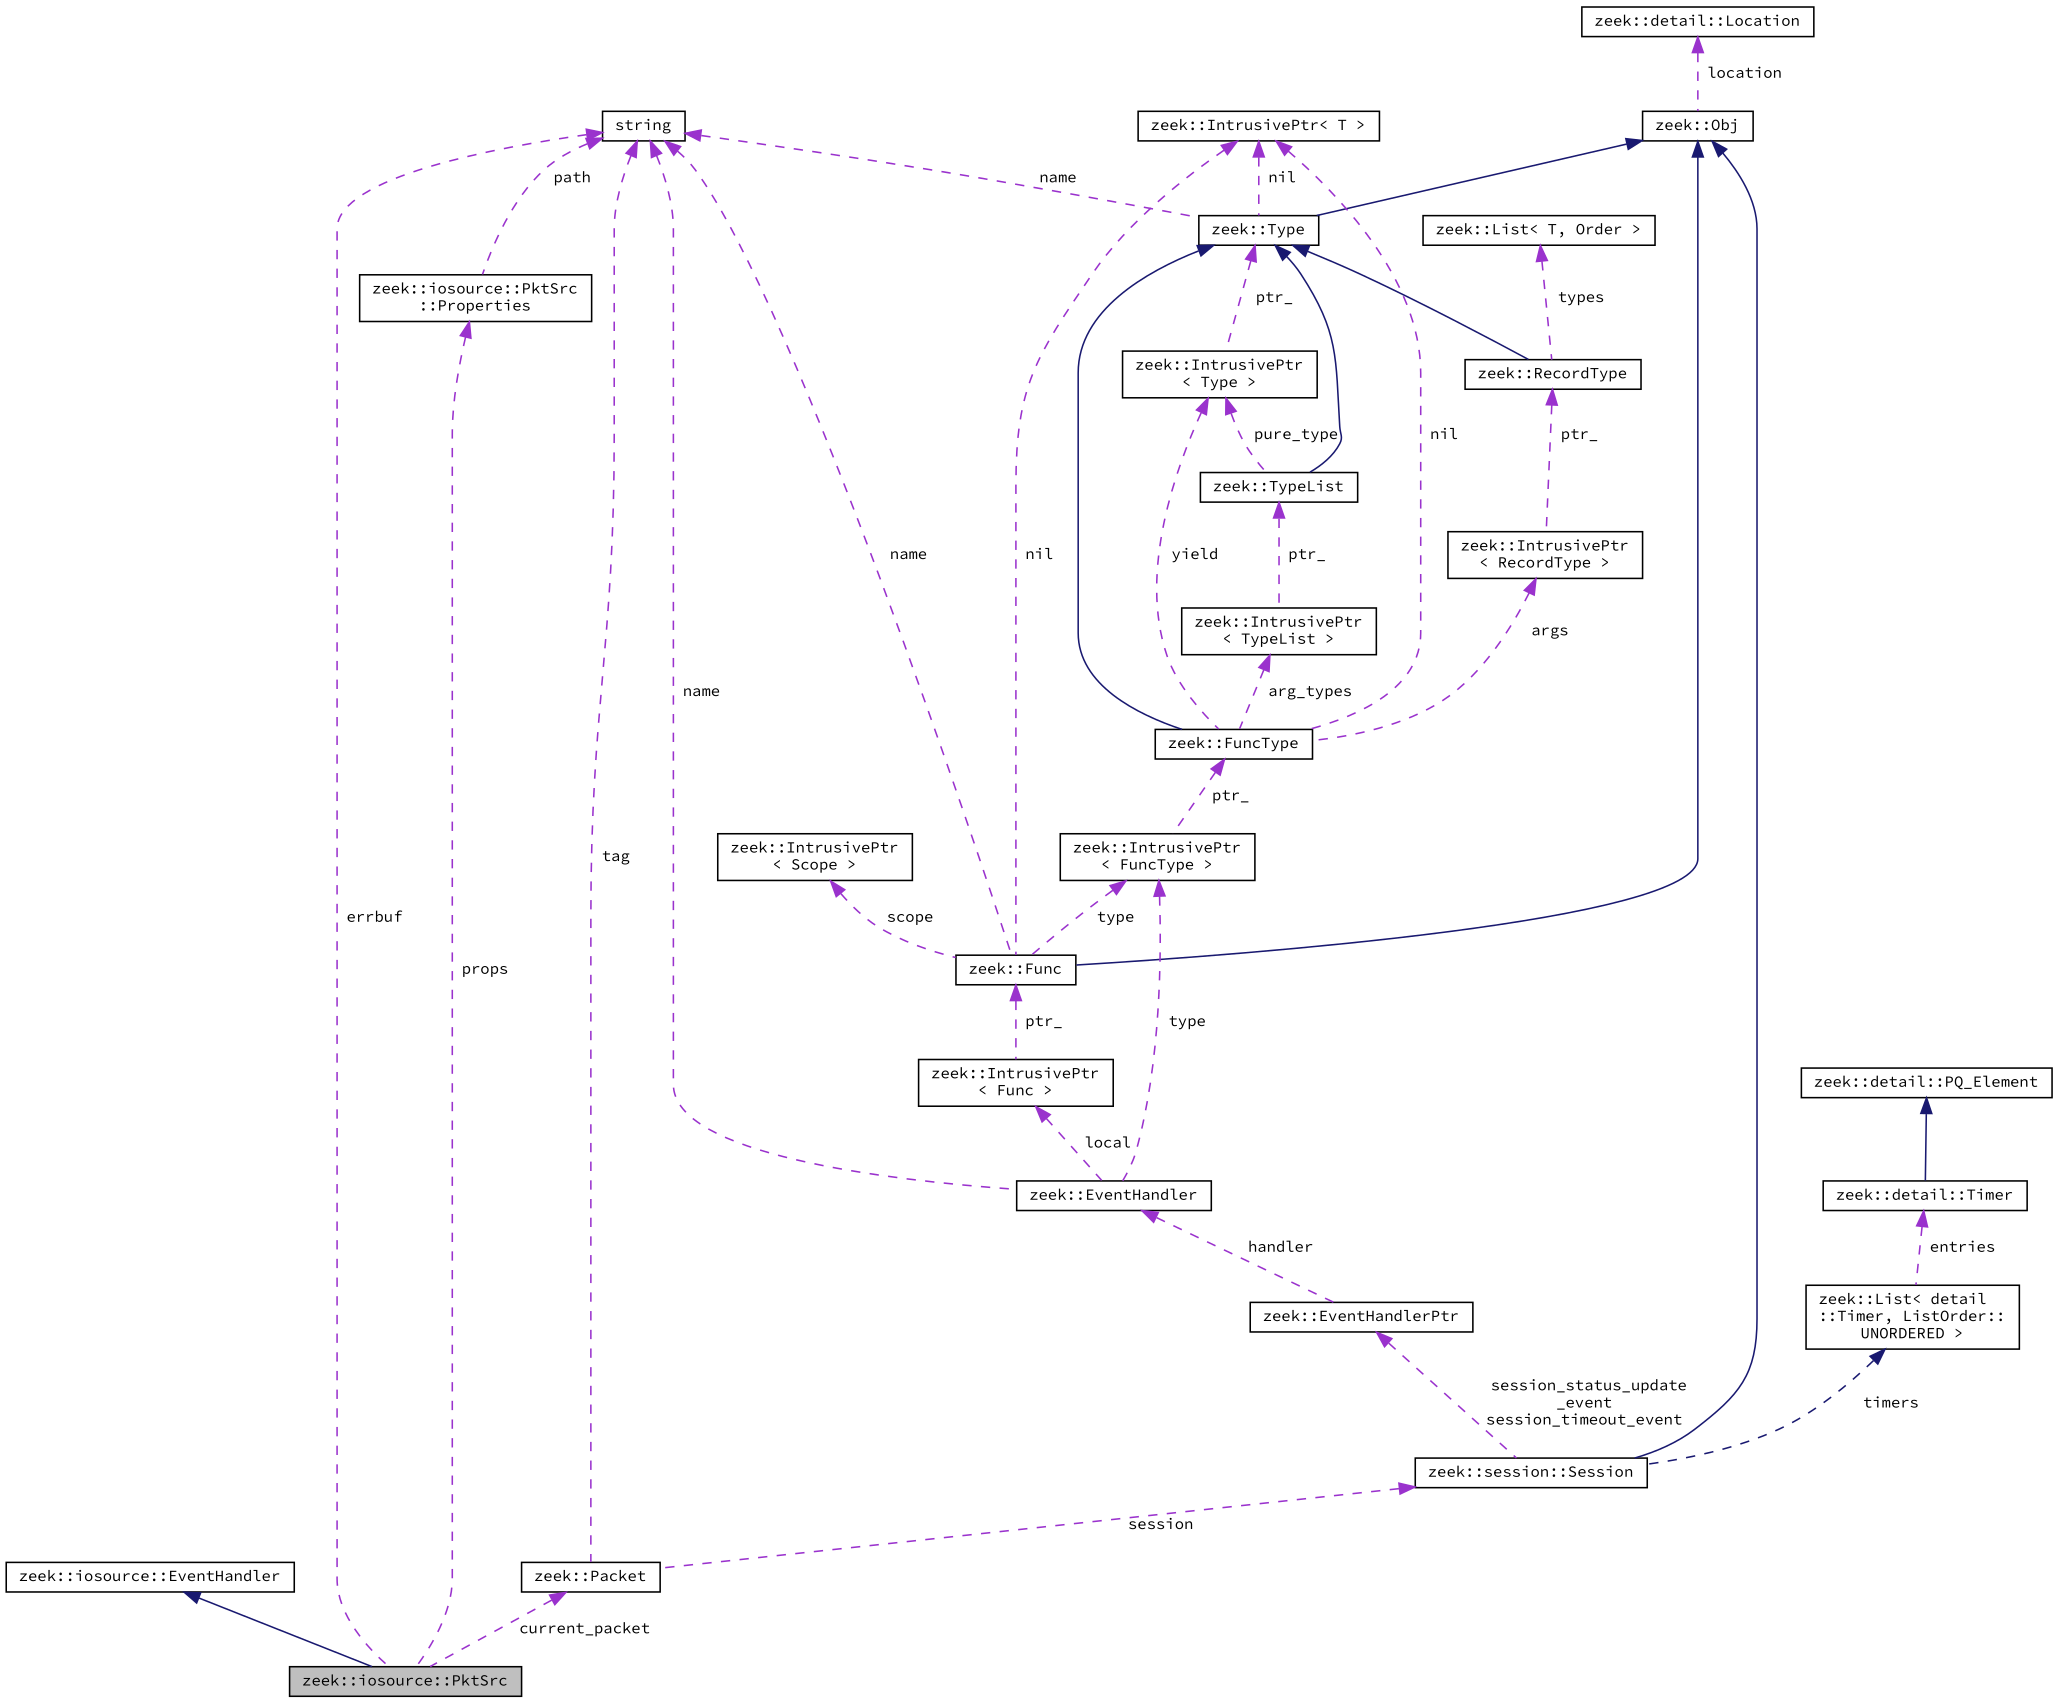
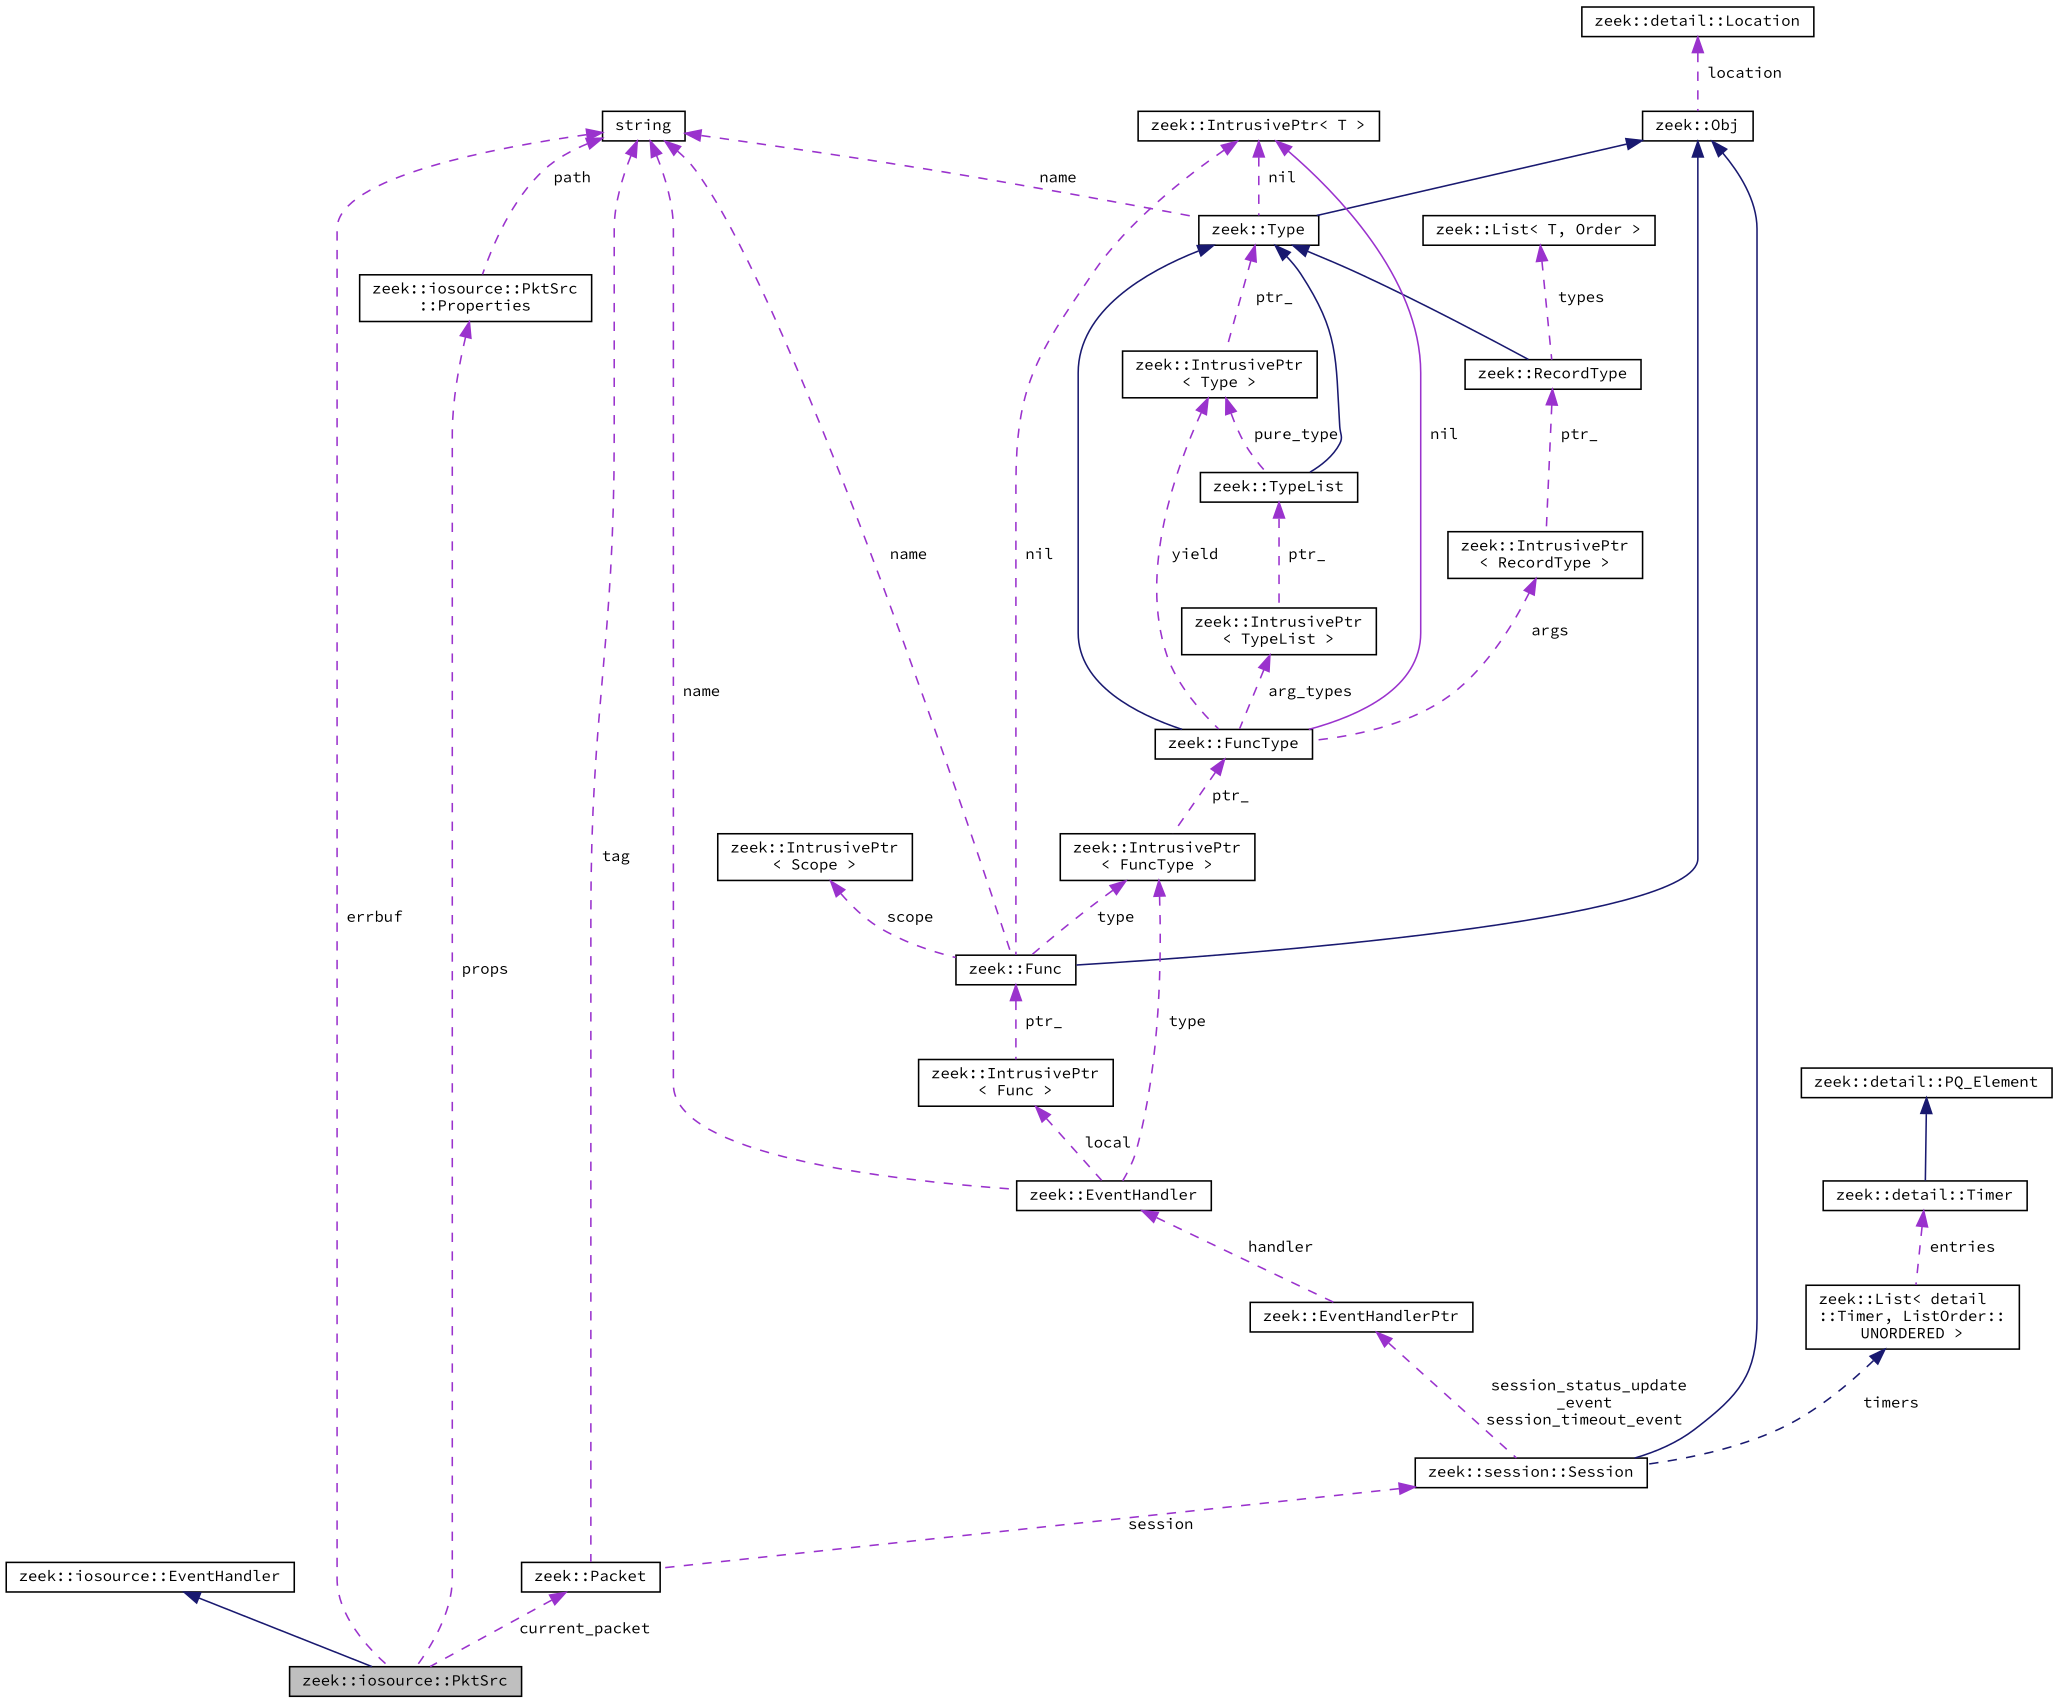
(1421, 449) -> (1421, 449)
